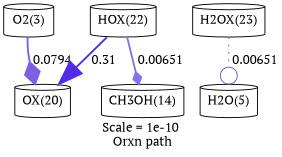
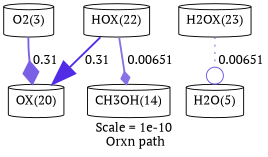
(51, 61) -> (44, 61)
